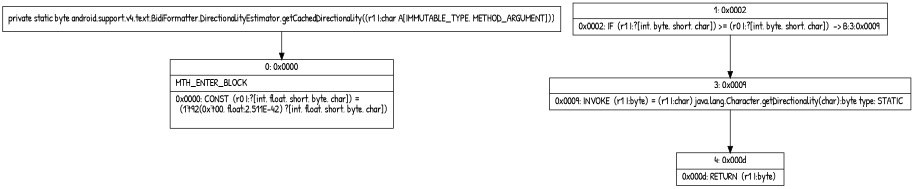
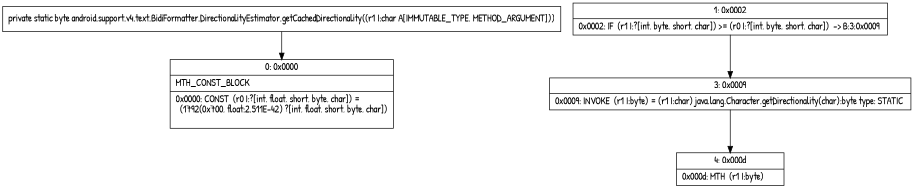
(212, 83) -> (213, 83)
(730, 177) -> (724, 177)
